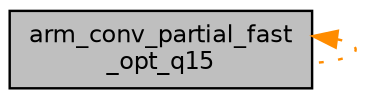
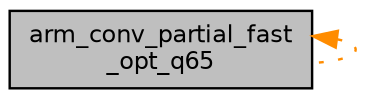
(161, 50) -> (161, 50)
